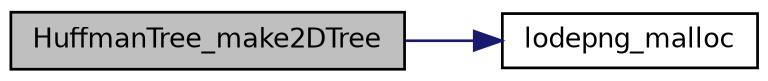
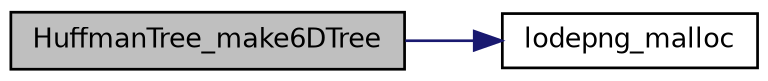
(208, 41) -> (208, 41)
